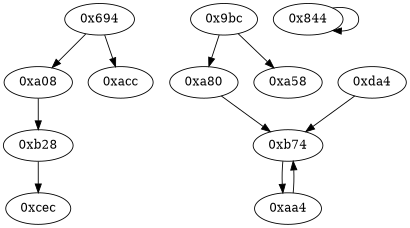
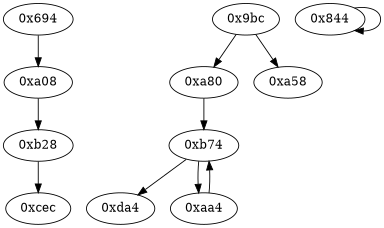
(121, 82) -> none
(334, 111) -> (166, 174)
